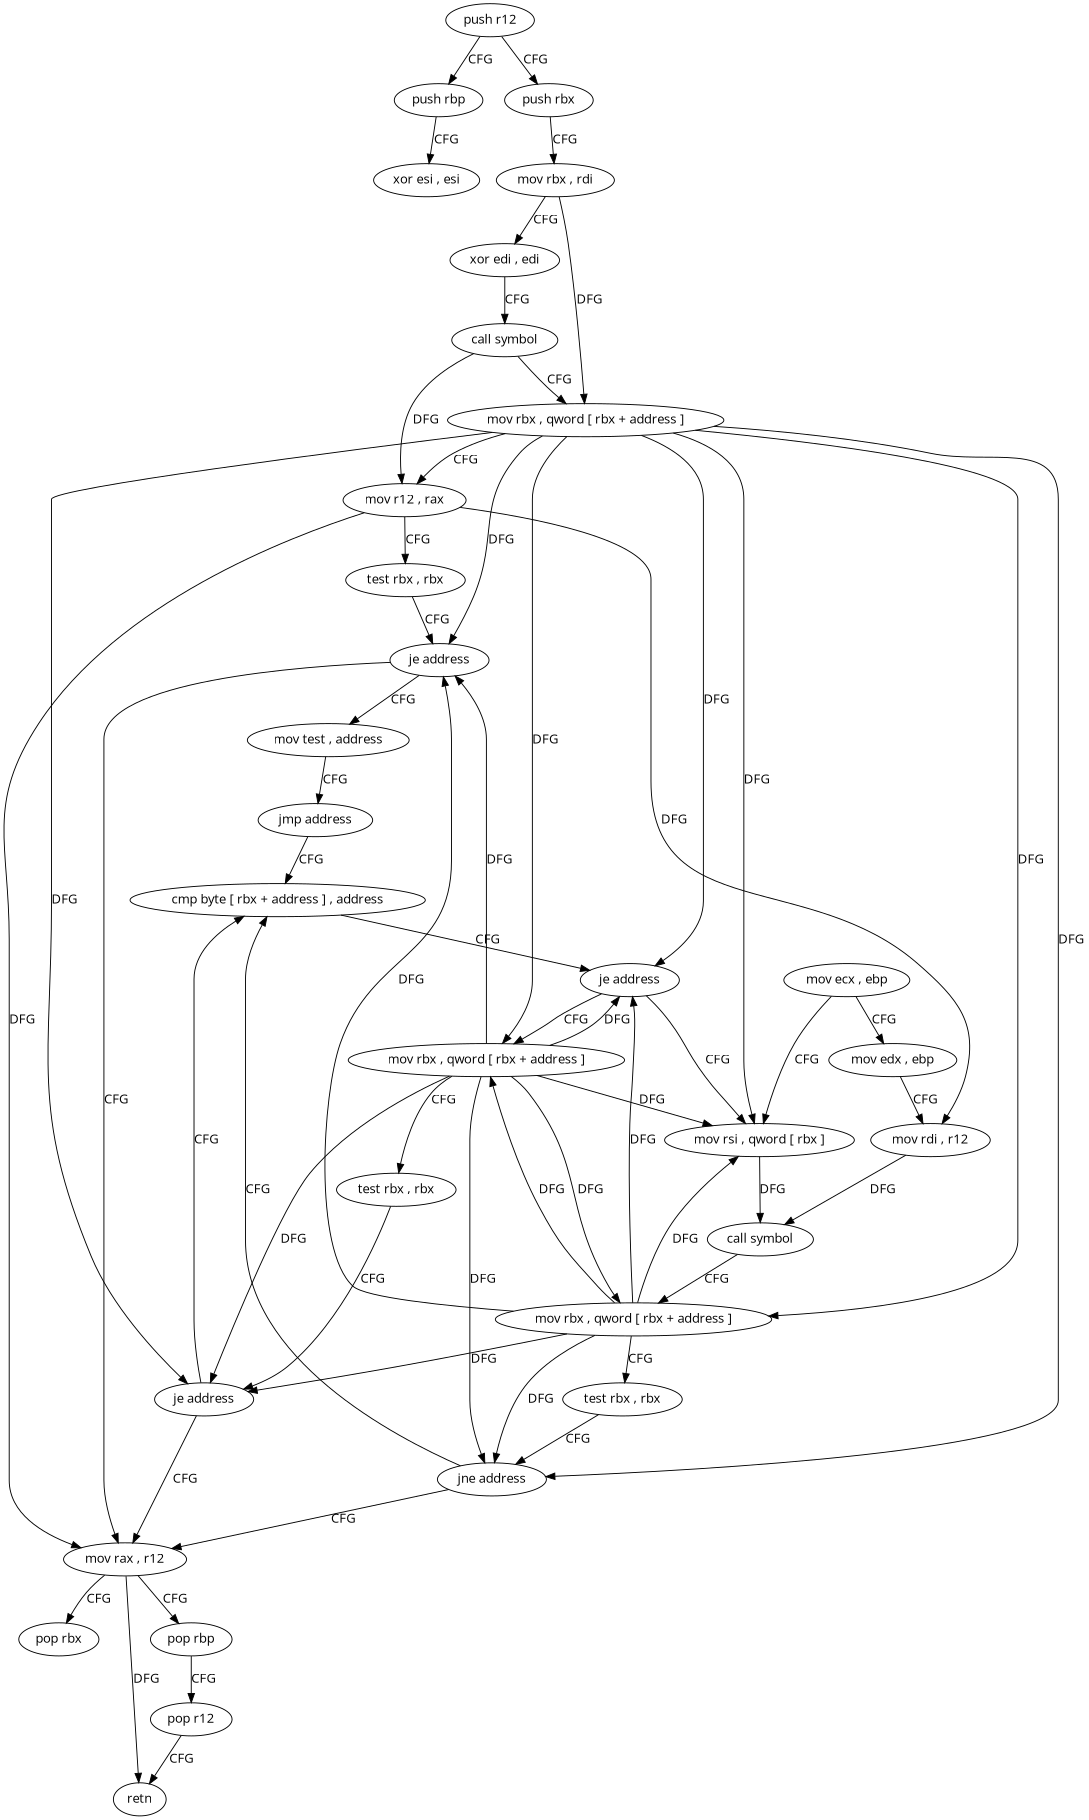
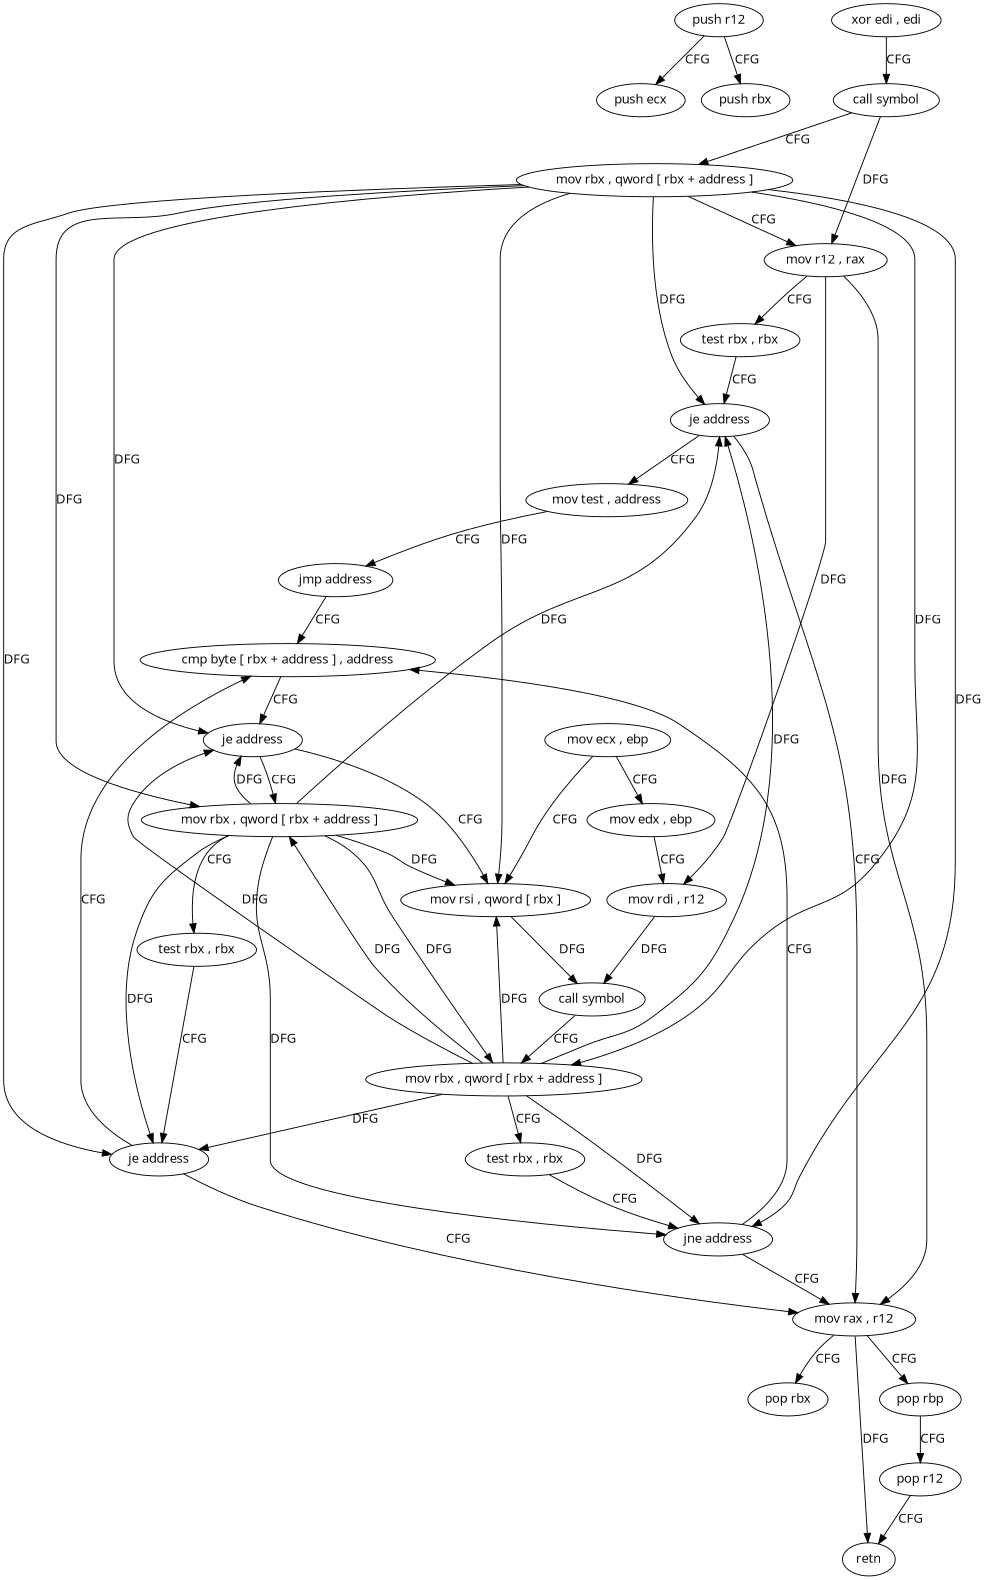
(439, 100) -> (641, 100)
(427, 180) -> none
(555, 180) -> none
